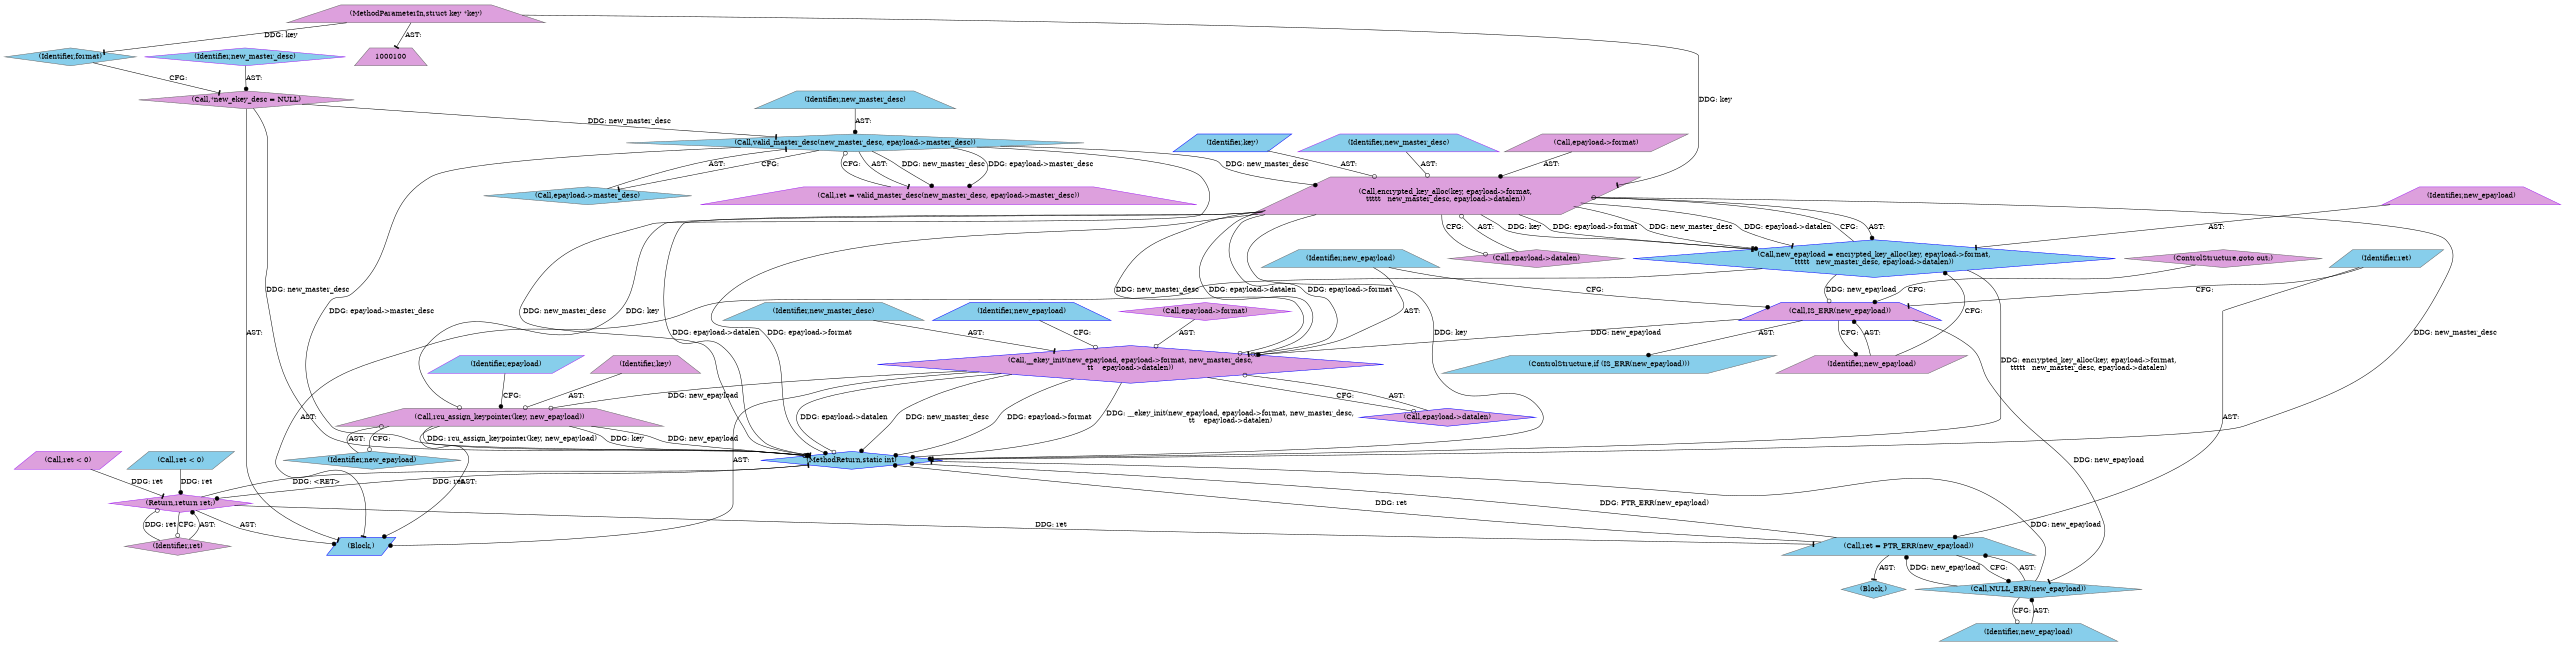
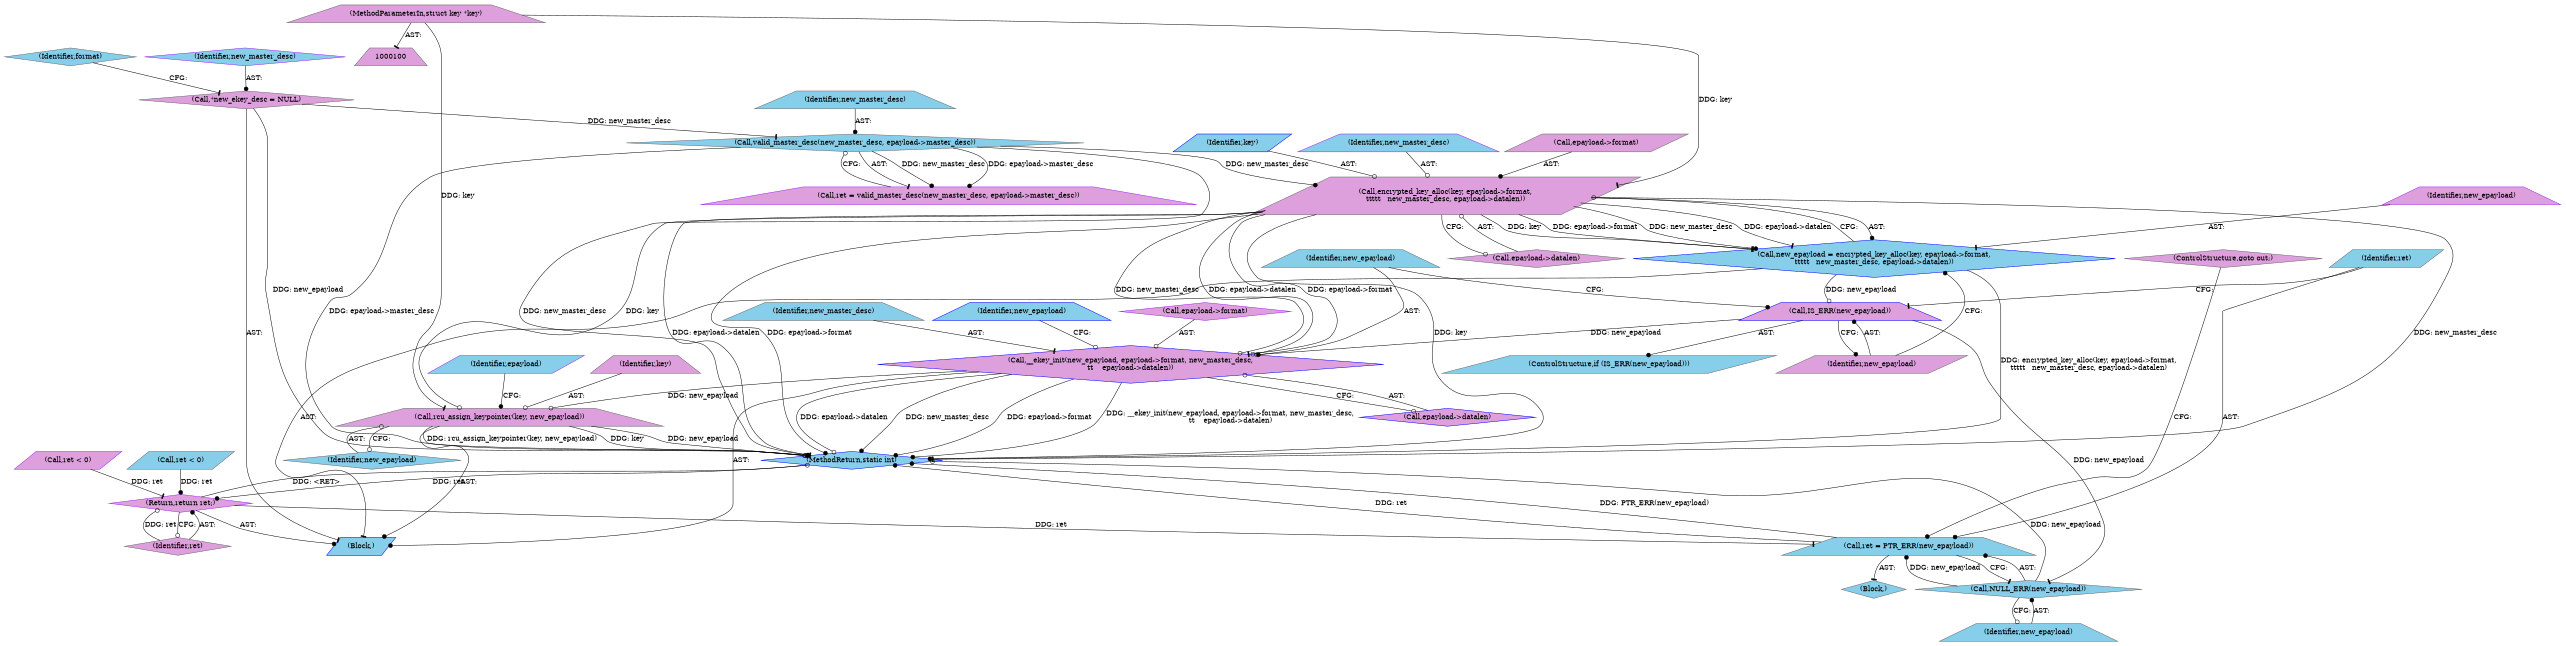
(226, 37) -> (441, 223)
(588, 196) -> none
(2035, 279) -> (2140, 473)
(308, 290) -> (308, 290)
(503, 471) -> (503, 471)
(1520, 481) -> (1520, 481)
(1983, 566) -> (1983, 566)
